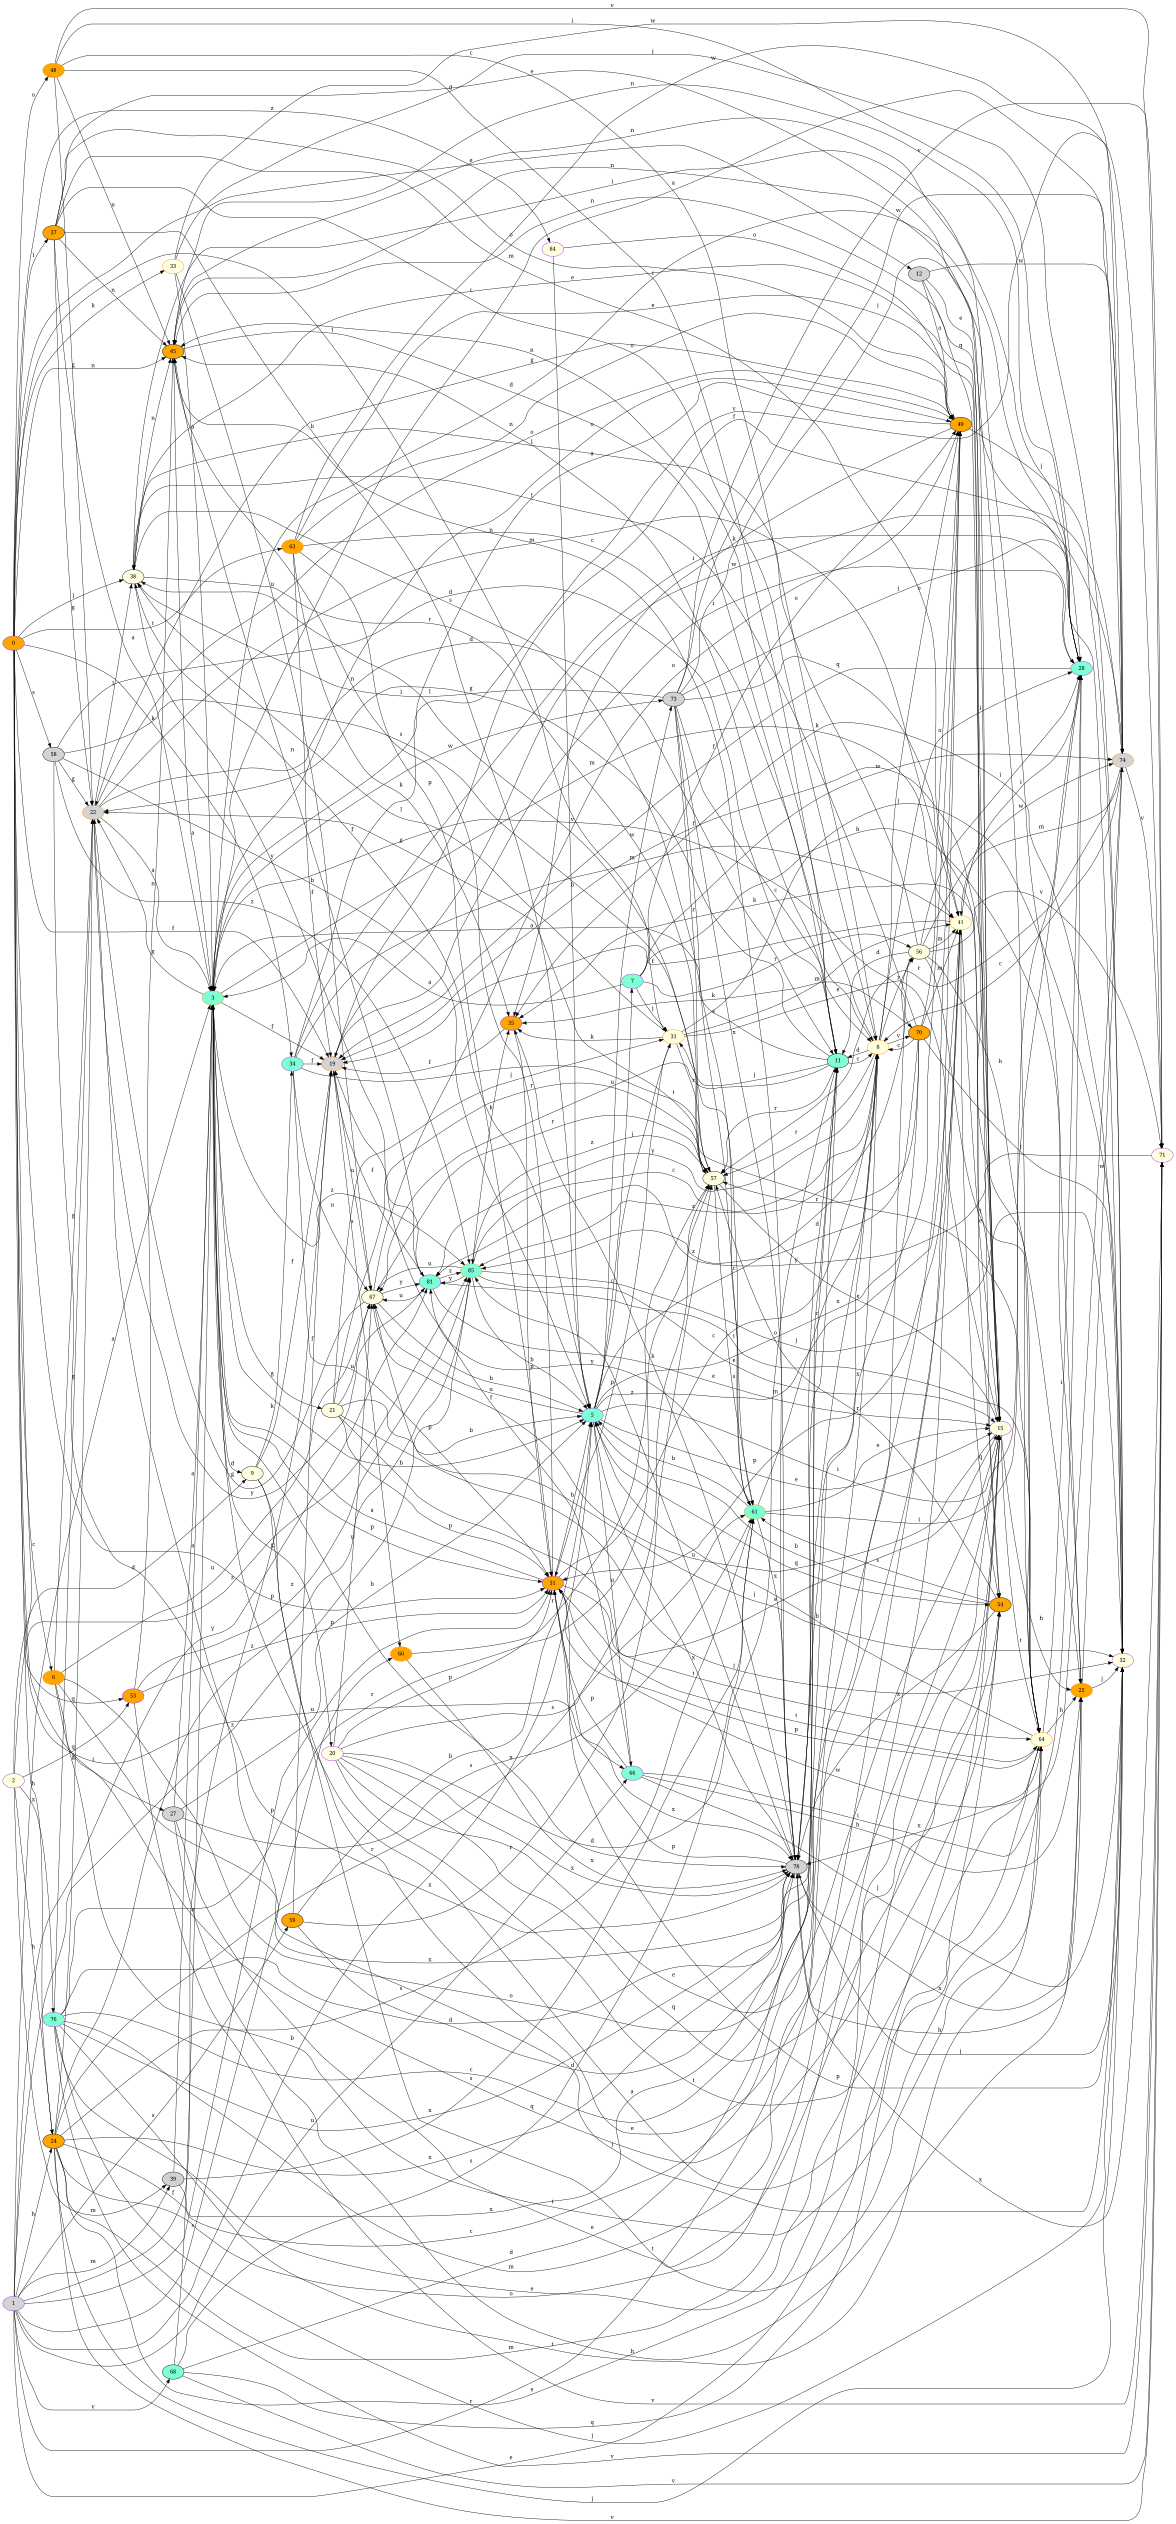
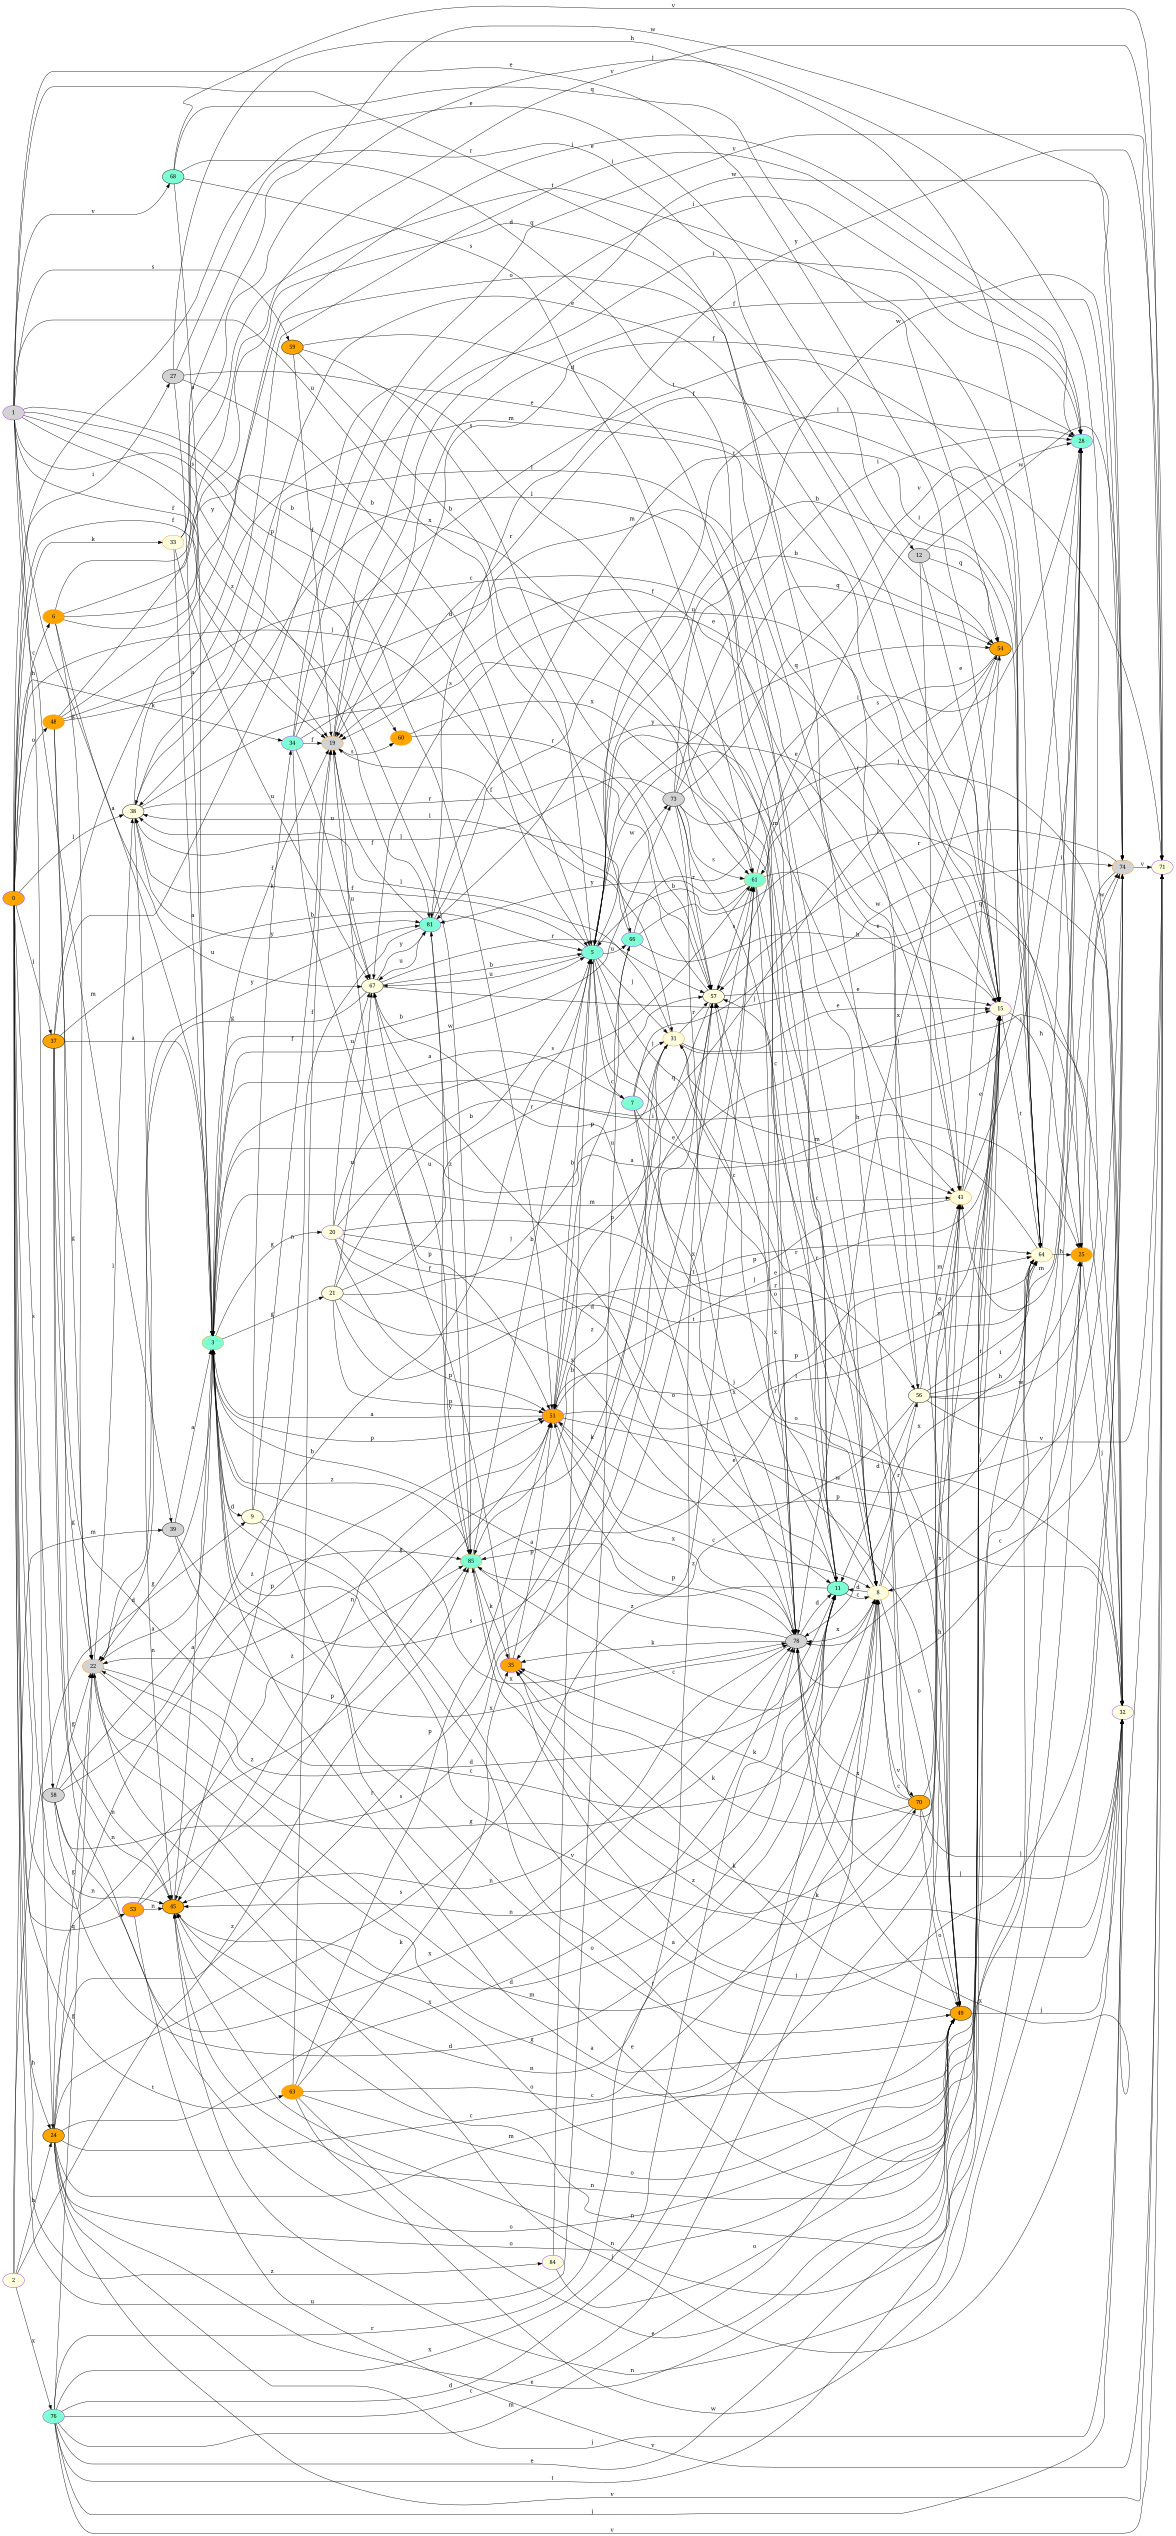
(79, 1747) -> none
